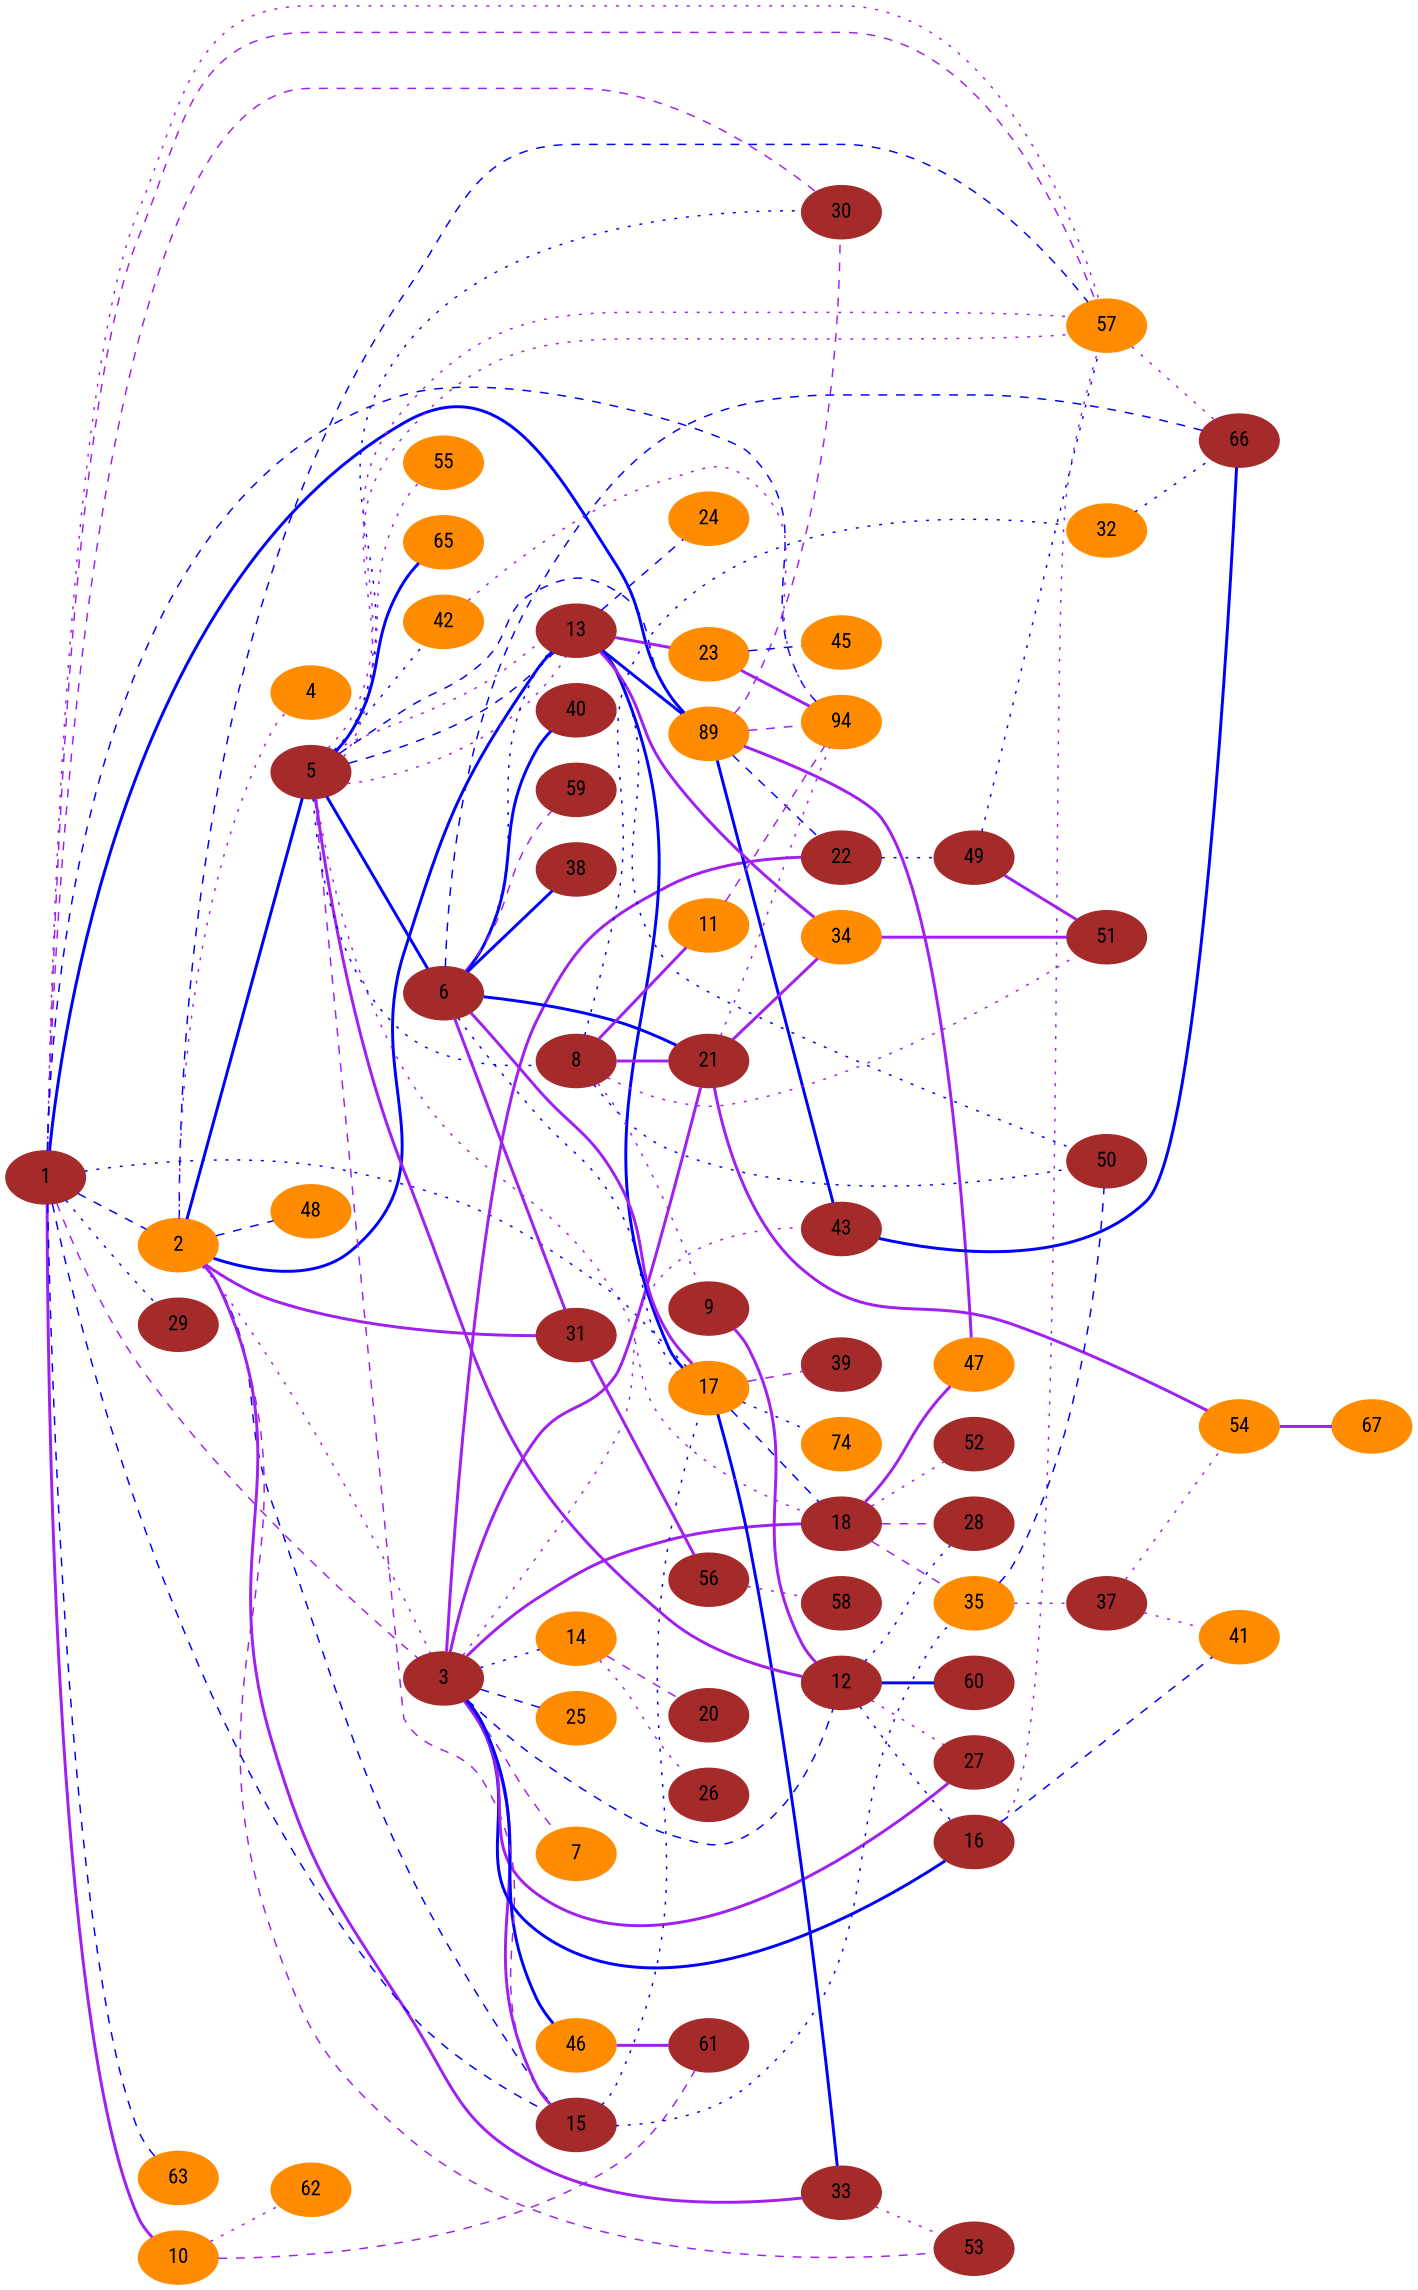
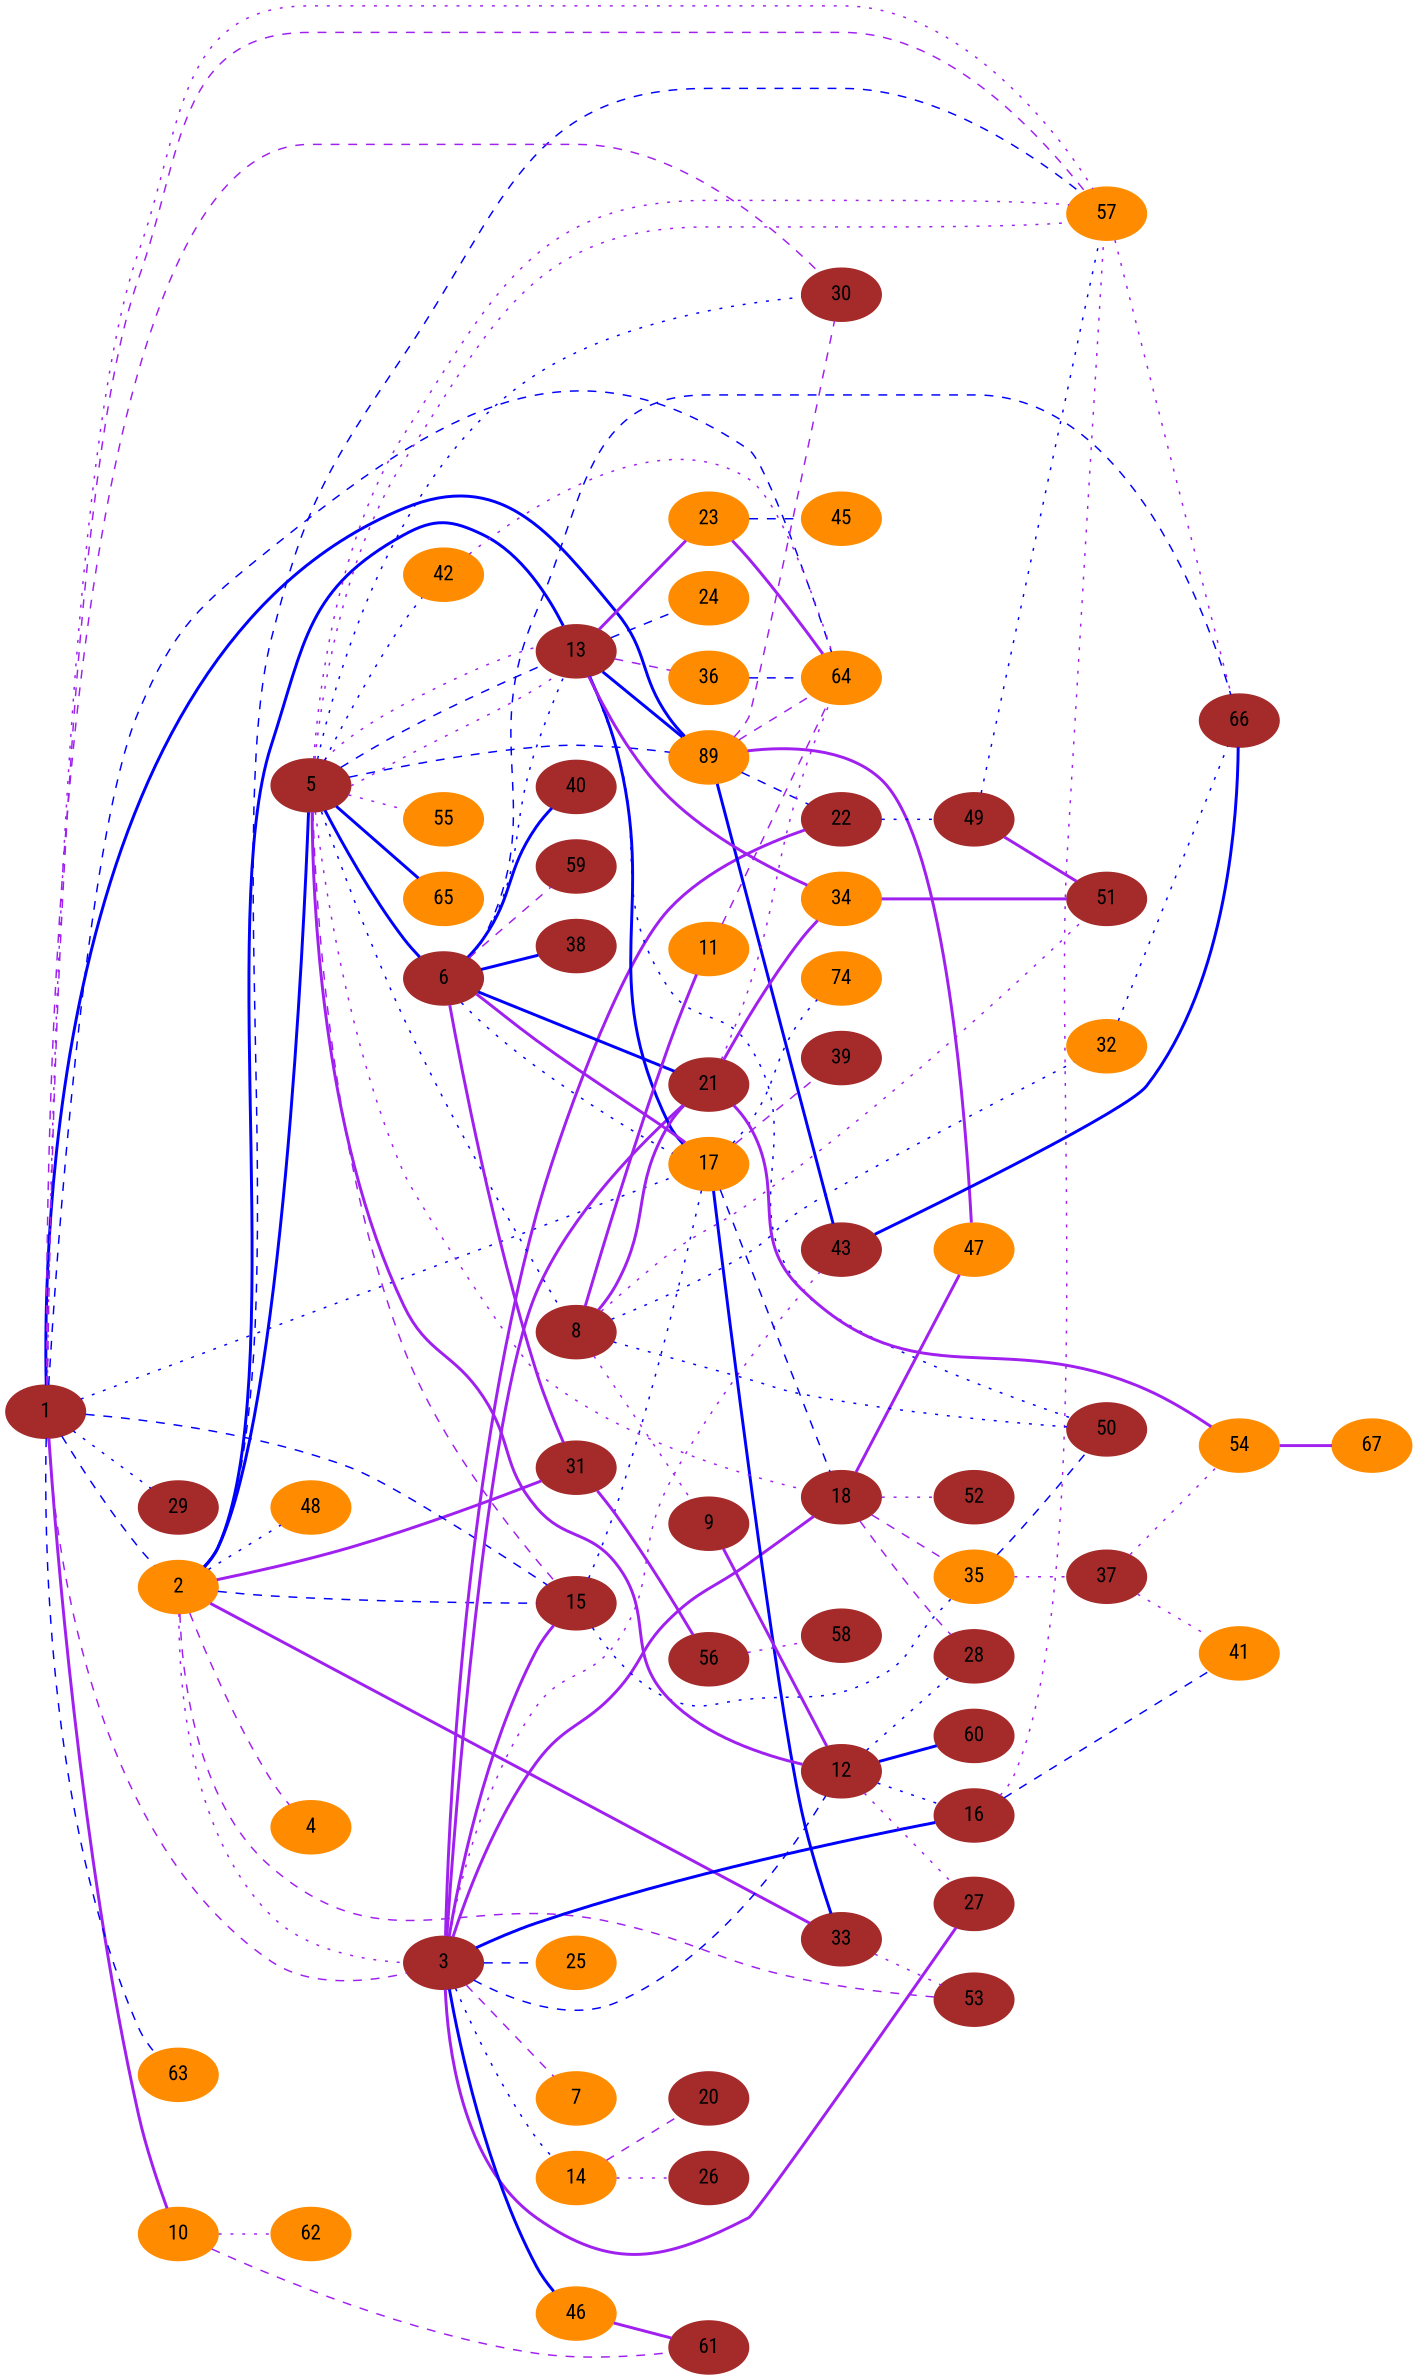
none -> (709, 678)
(841, 722) -> (841, 678)
(206, 933) -> (234, 1712)
(245, 1228) -> (245, 1547)
